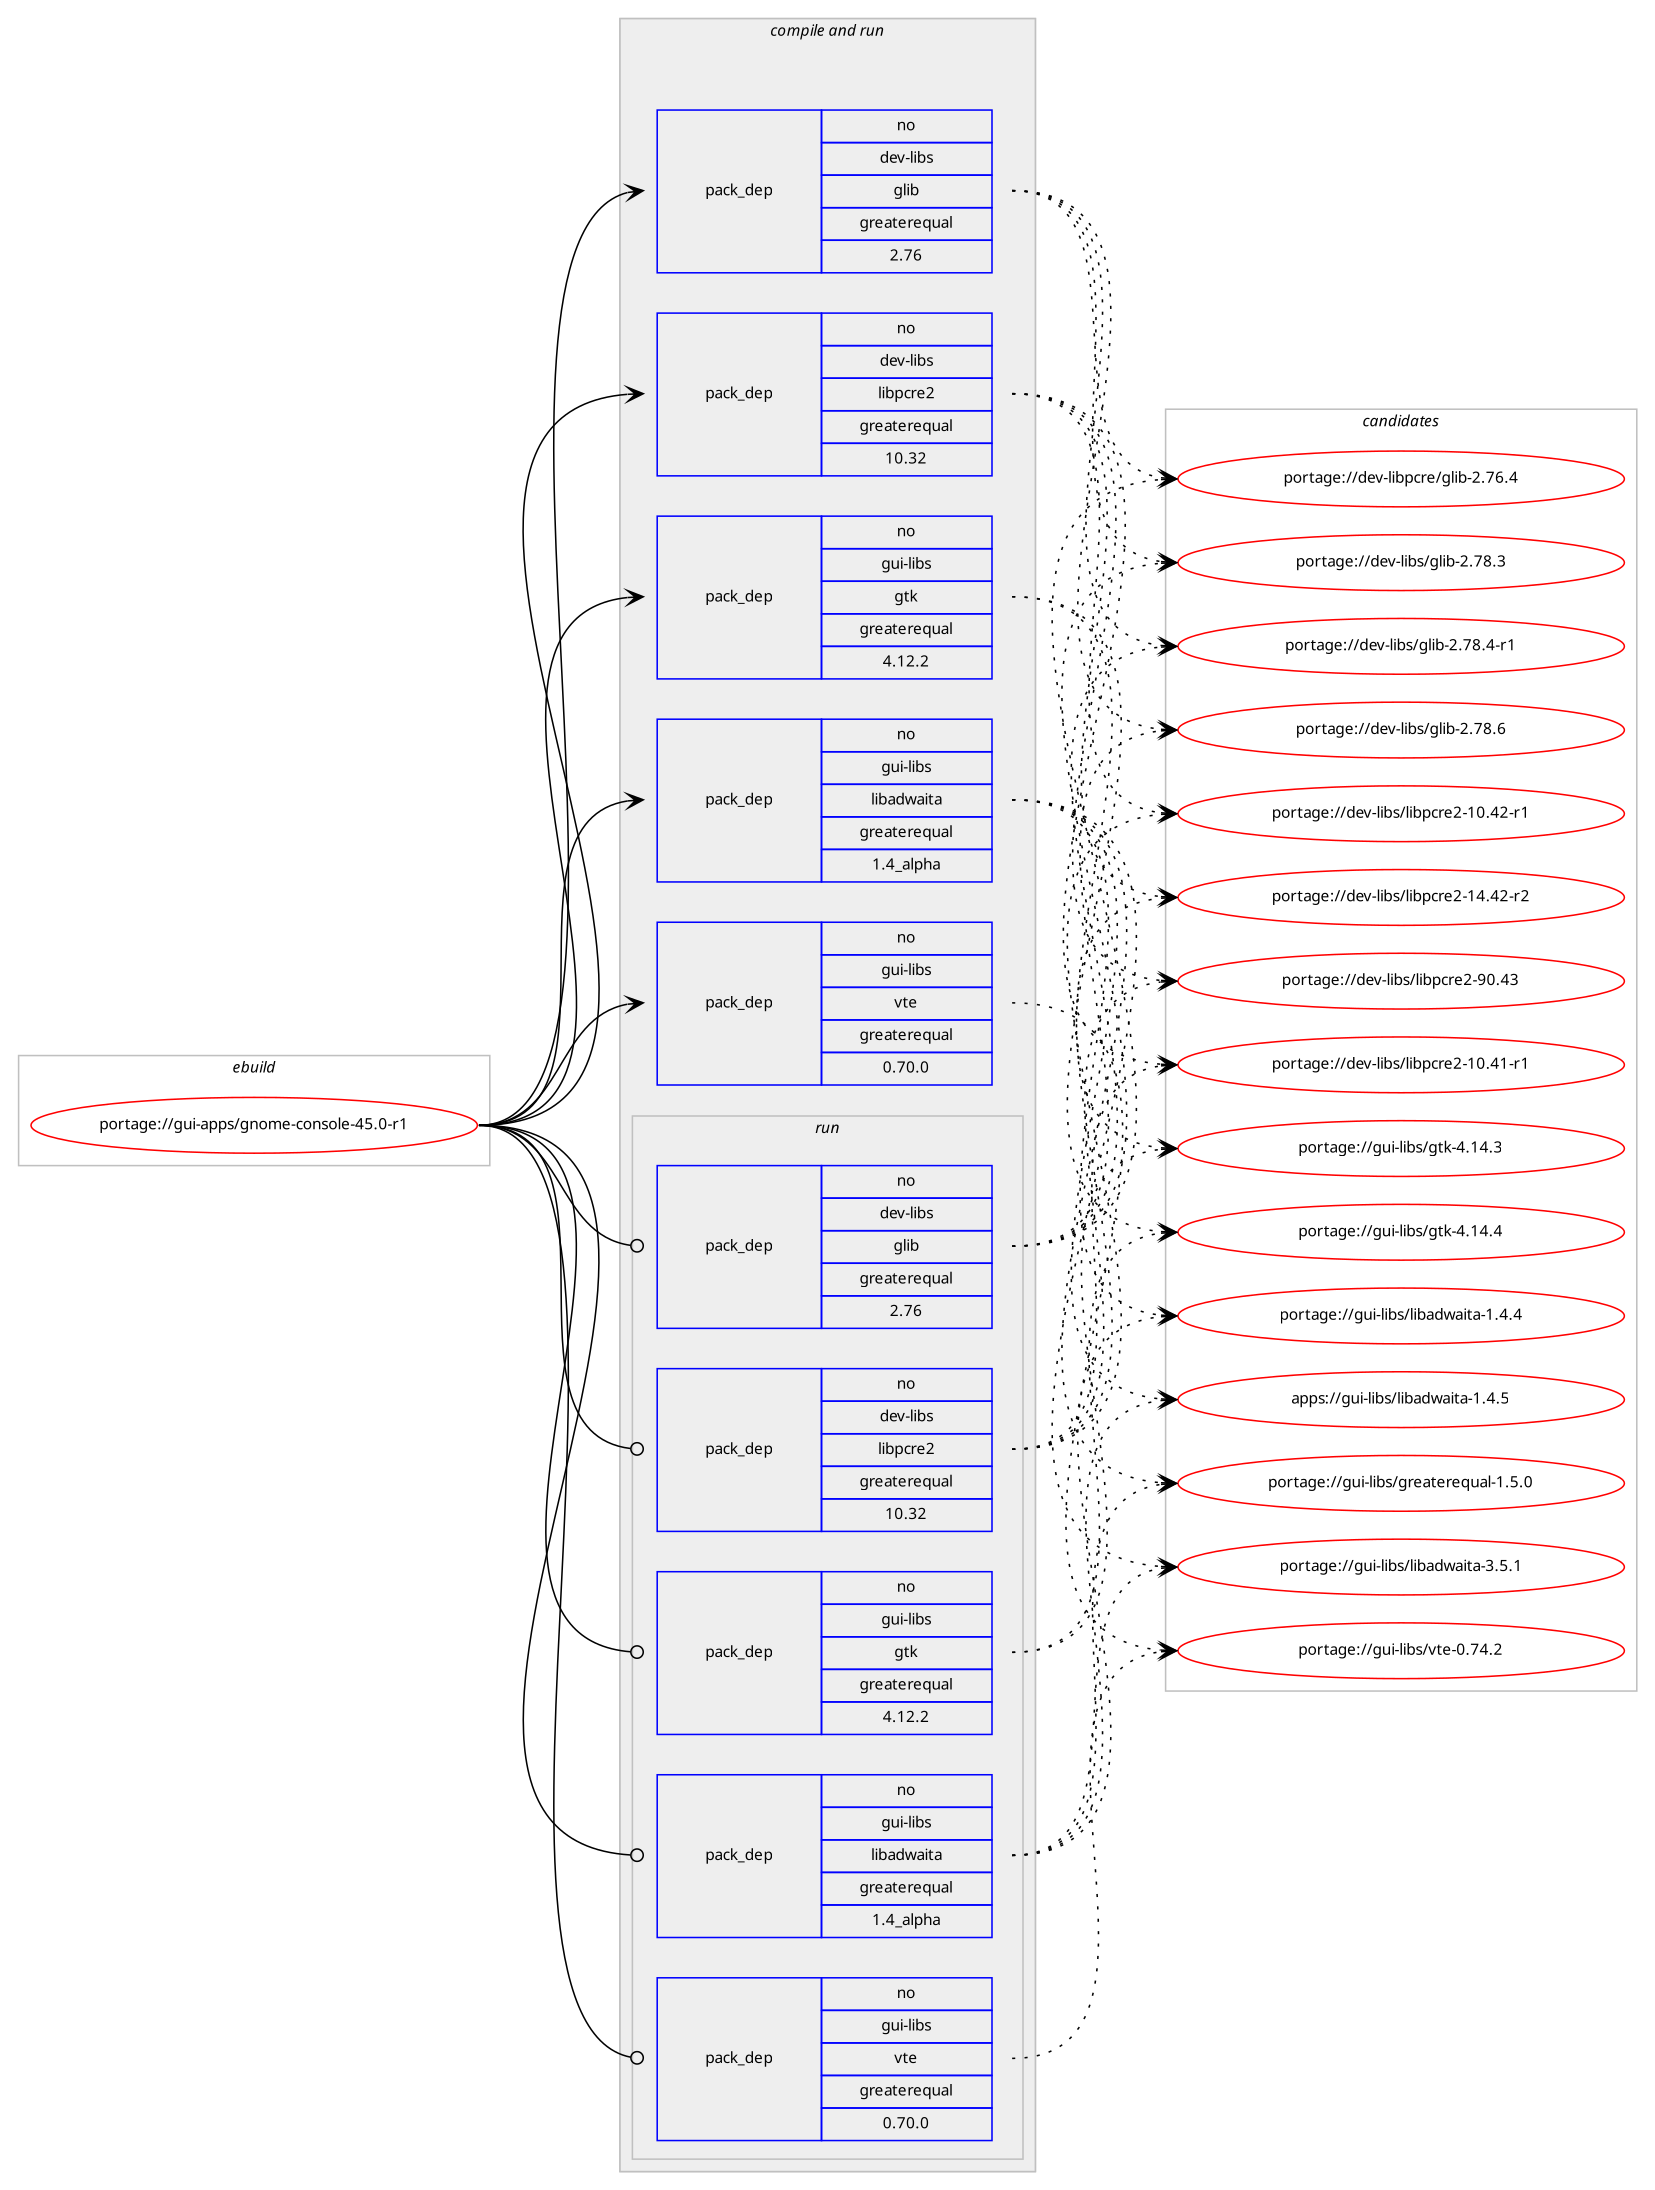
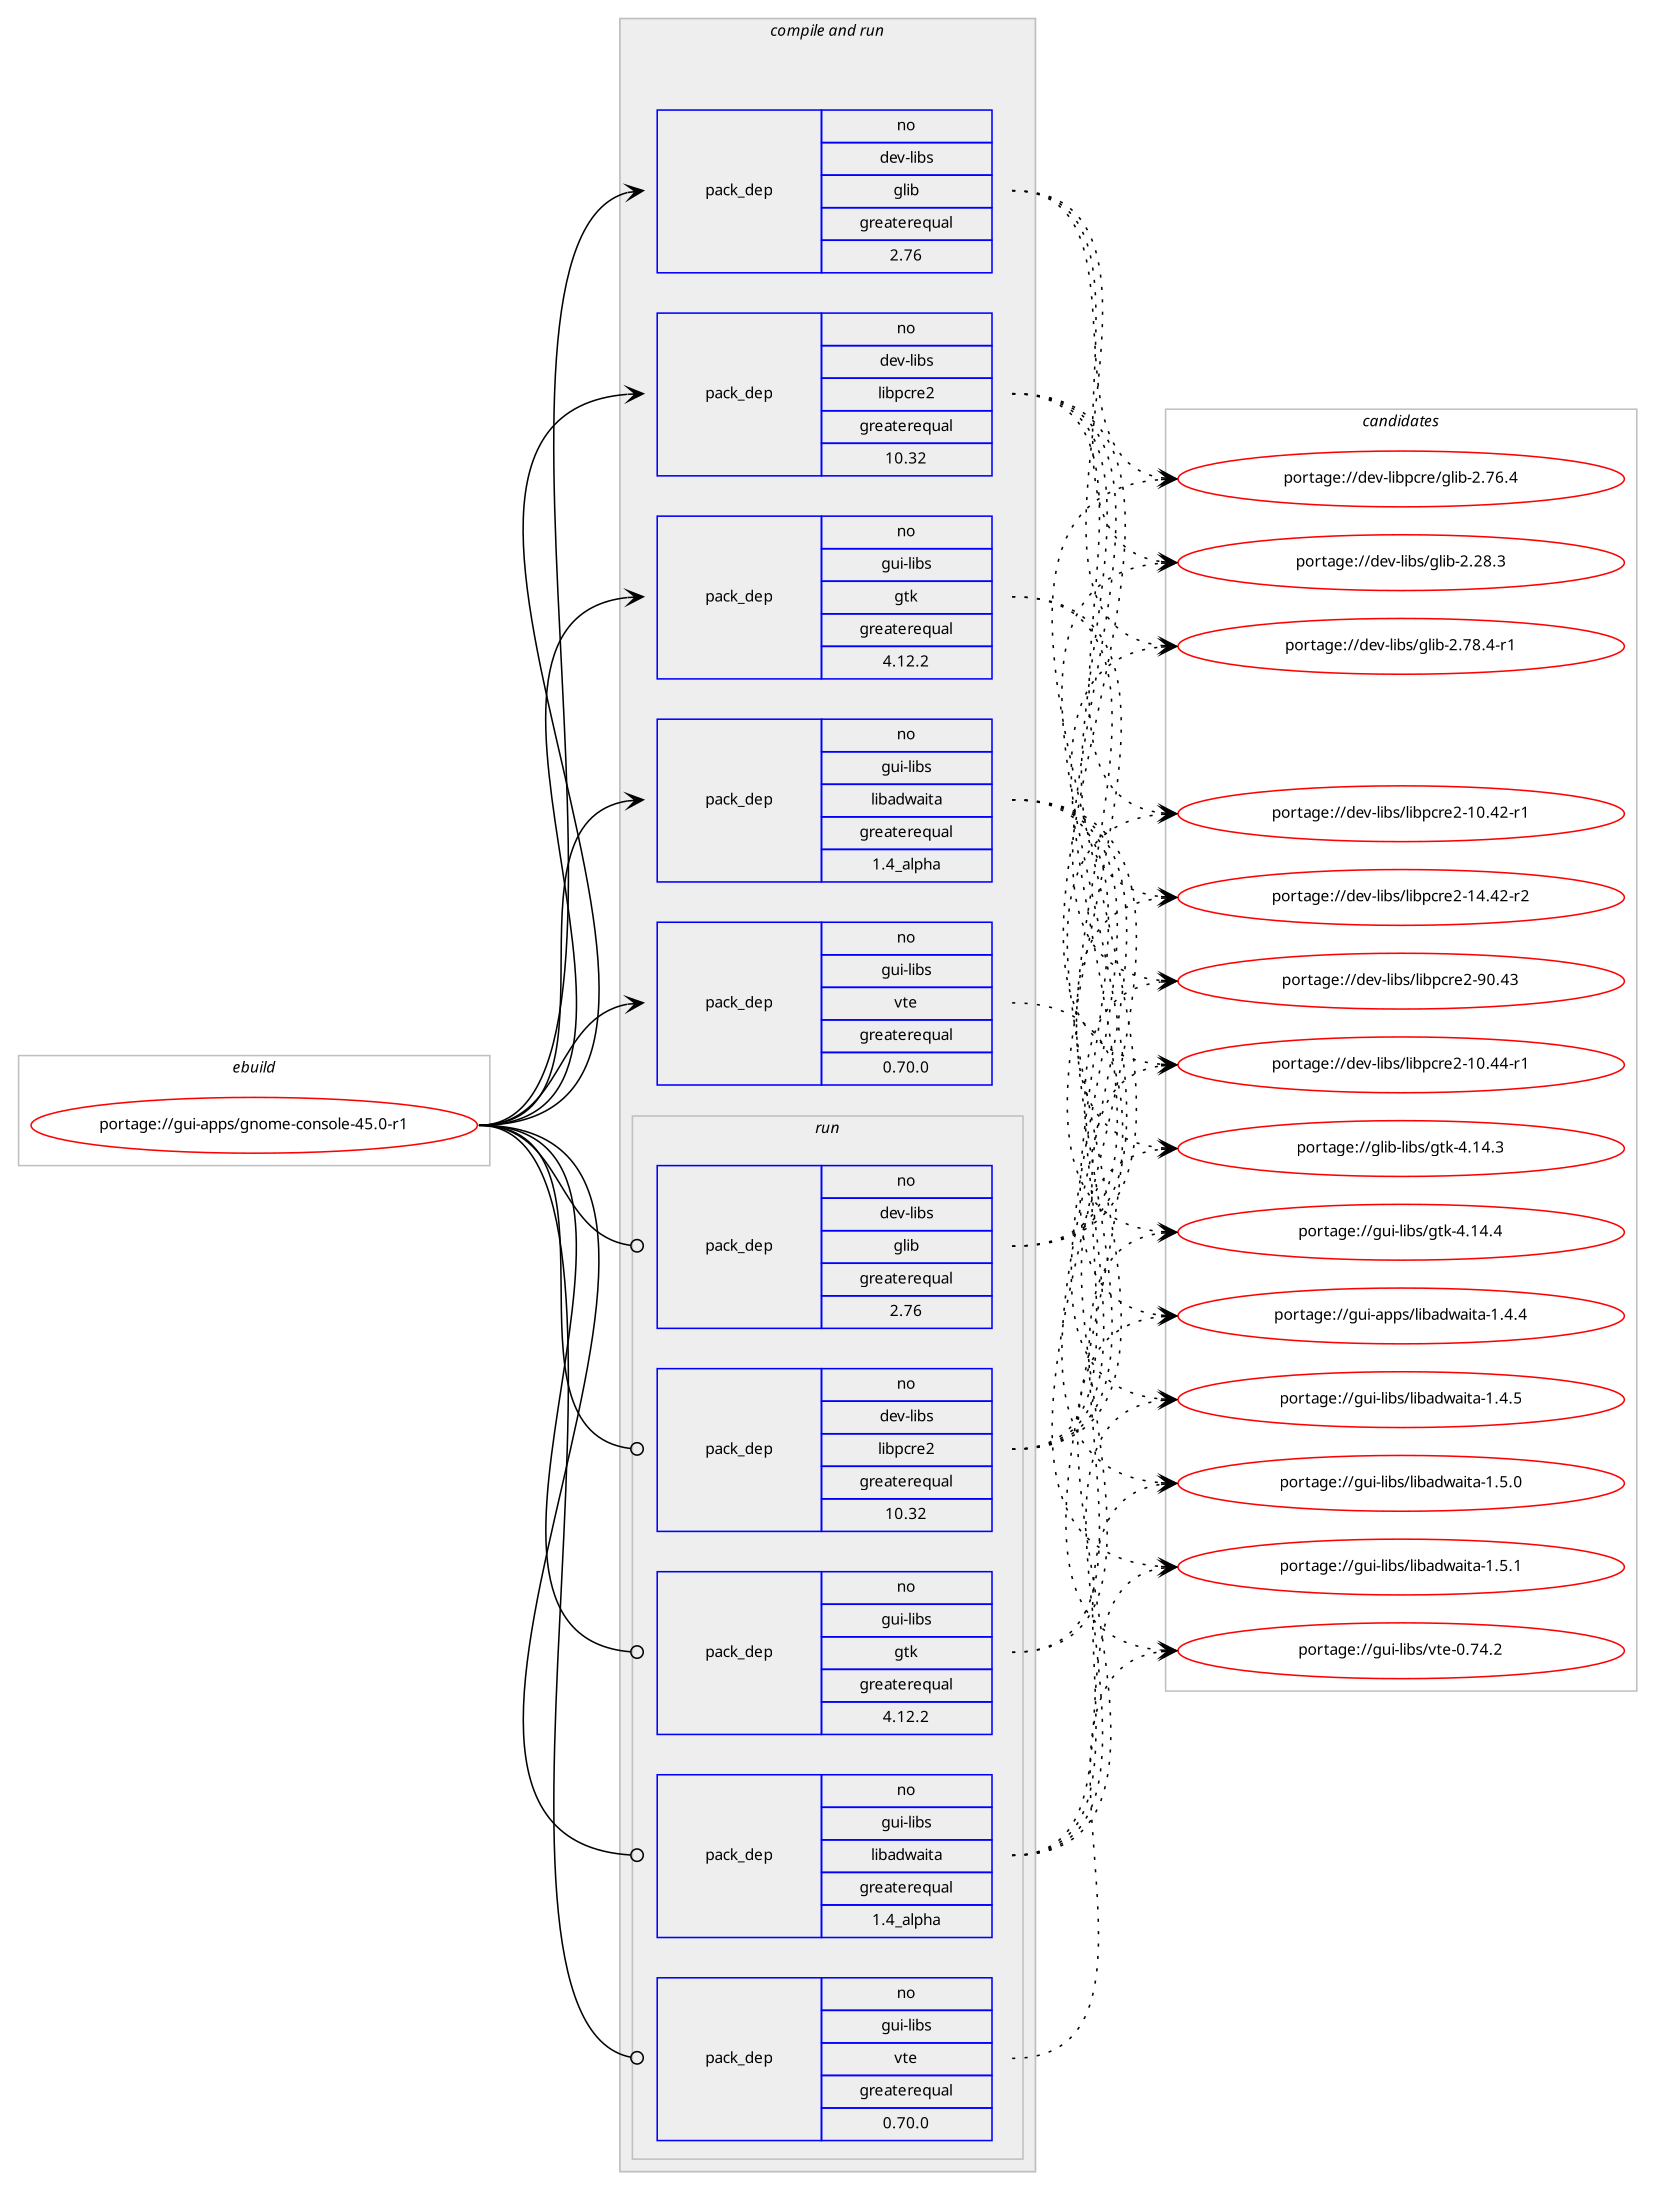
(1401, 563) -> (1401, 563)
(1401, 730) -> none
(1401, 1065) -> (1401, 1065)
(1401, 1149) -> (1401, 1149)
(1401, 1316) -> (1401, 1316)
(1401, 1400) -> (1401, 1400)
(1401, 1483) -> (1401, 1483)
(1401, 1567) -> (1401, 1567)
